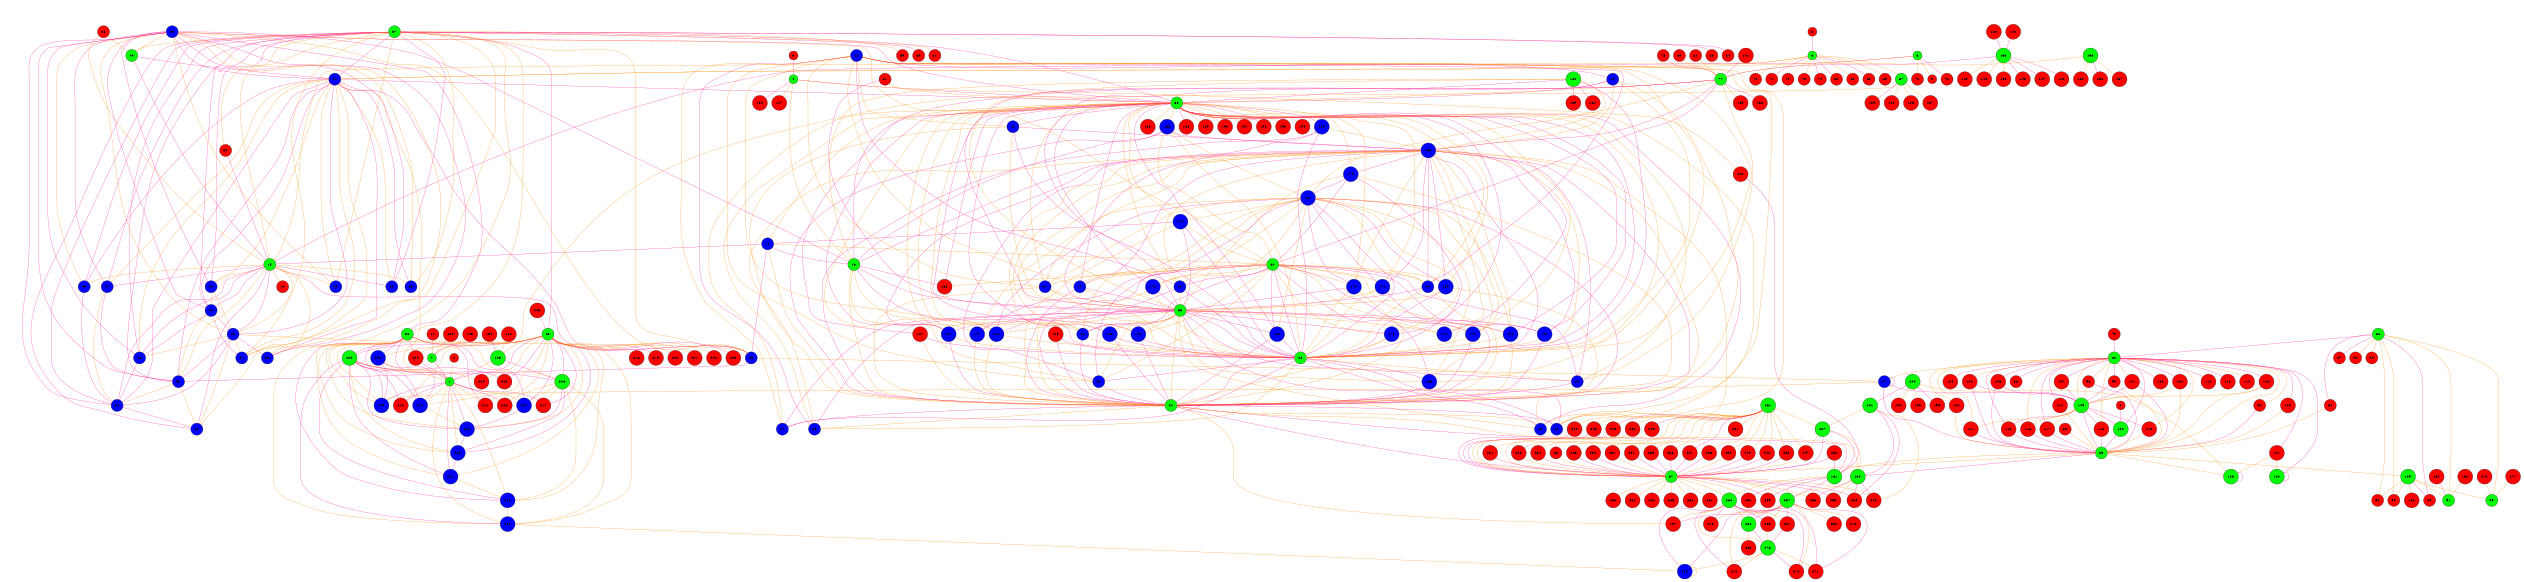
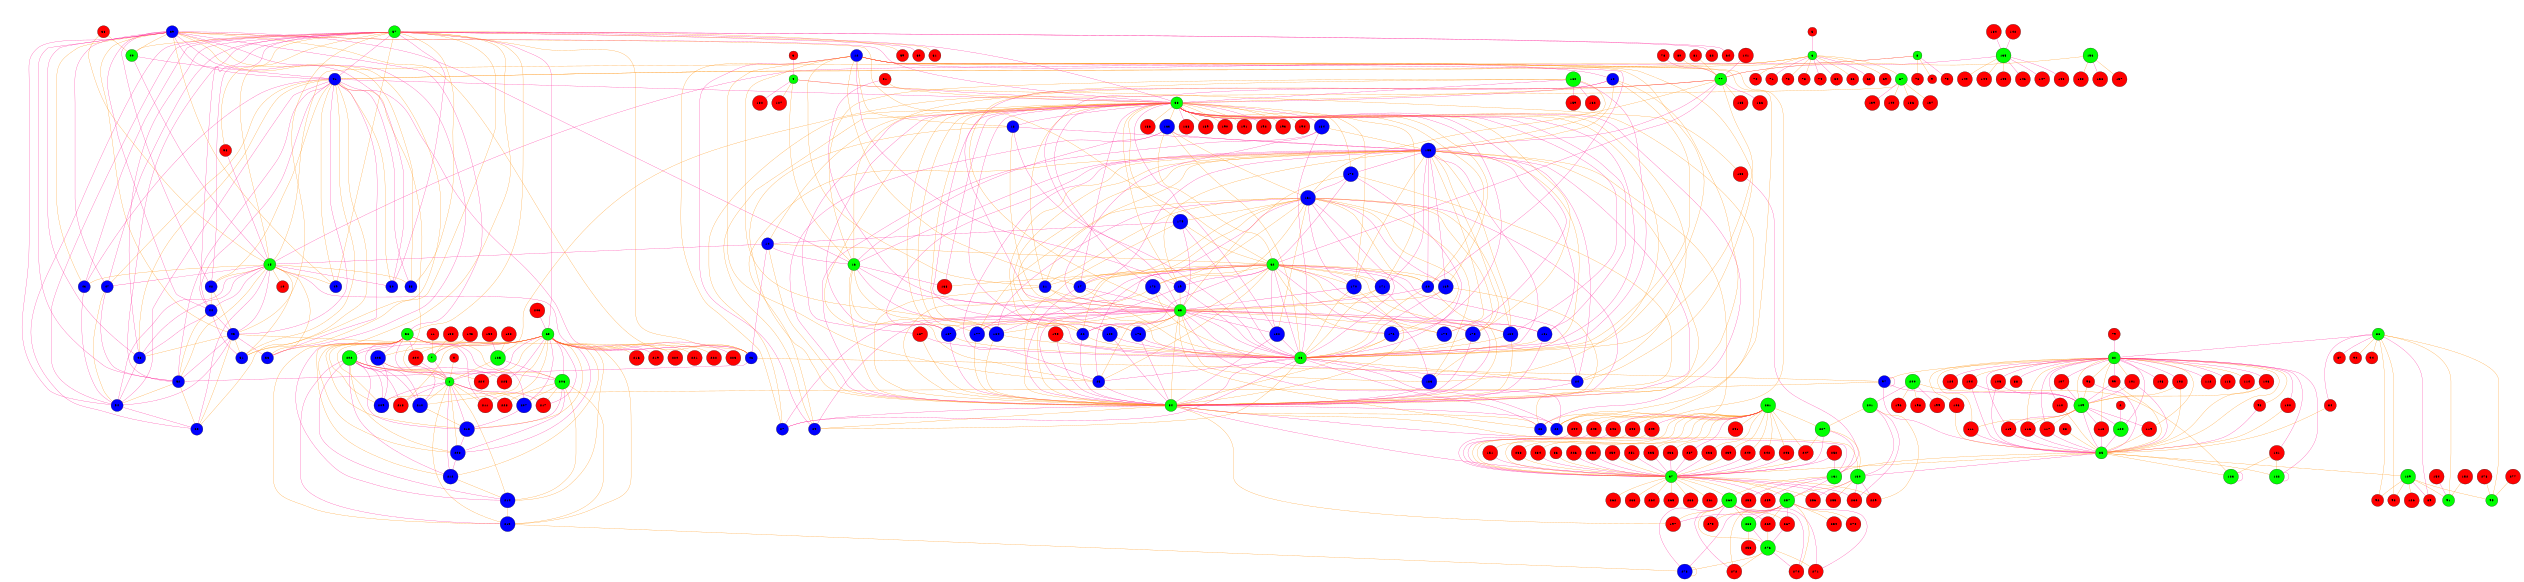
(984, 100) -> (984, 100)
none -> (937, 307)
none -> (2189, 461)
